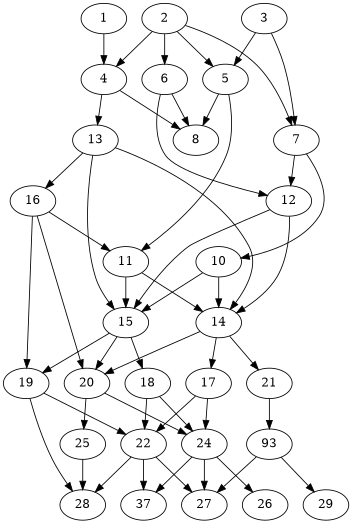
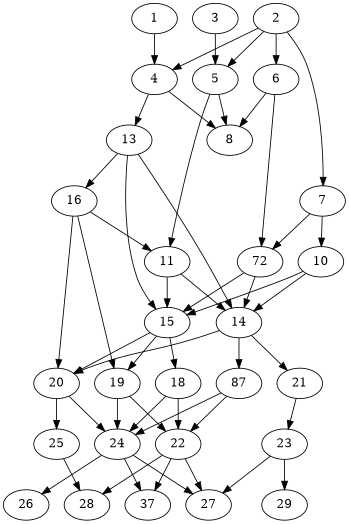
(286, 74) -> none
(289, 201) -> (260, 262)
(209, 383) -> (239, 383)
(45, 443) -> (117, 410)
(269, 444) -> (285, 444)
